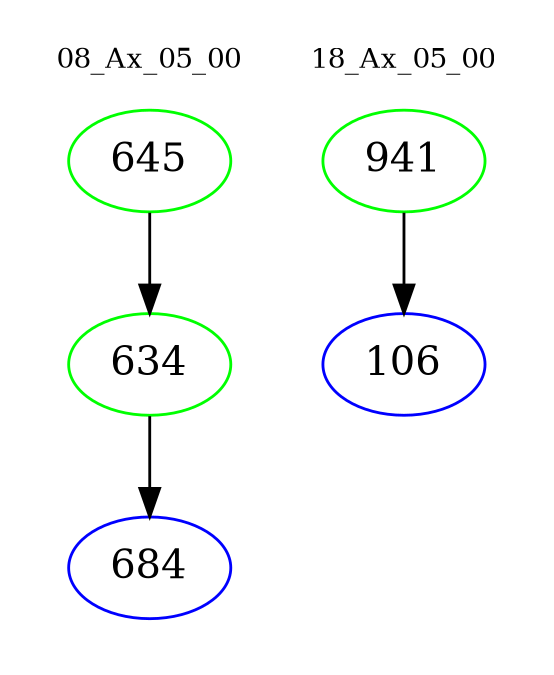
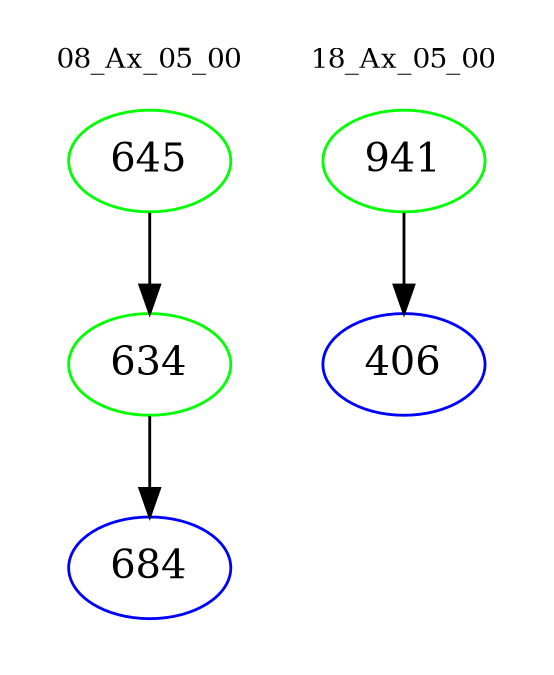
(404, 364) -> (404, 364)
